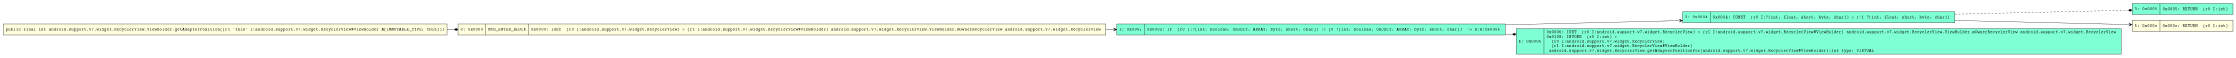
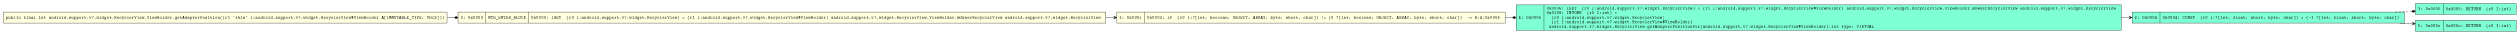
(1592, 23) -> (2125, 18)
(2183, 26) -> (2466, 26)
(1311, 29) -> (1311, 18)
